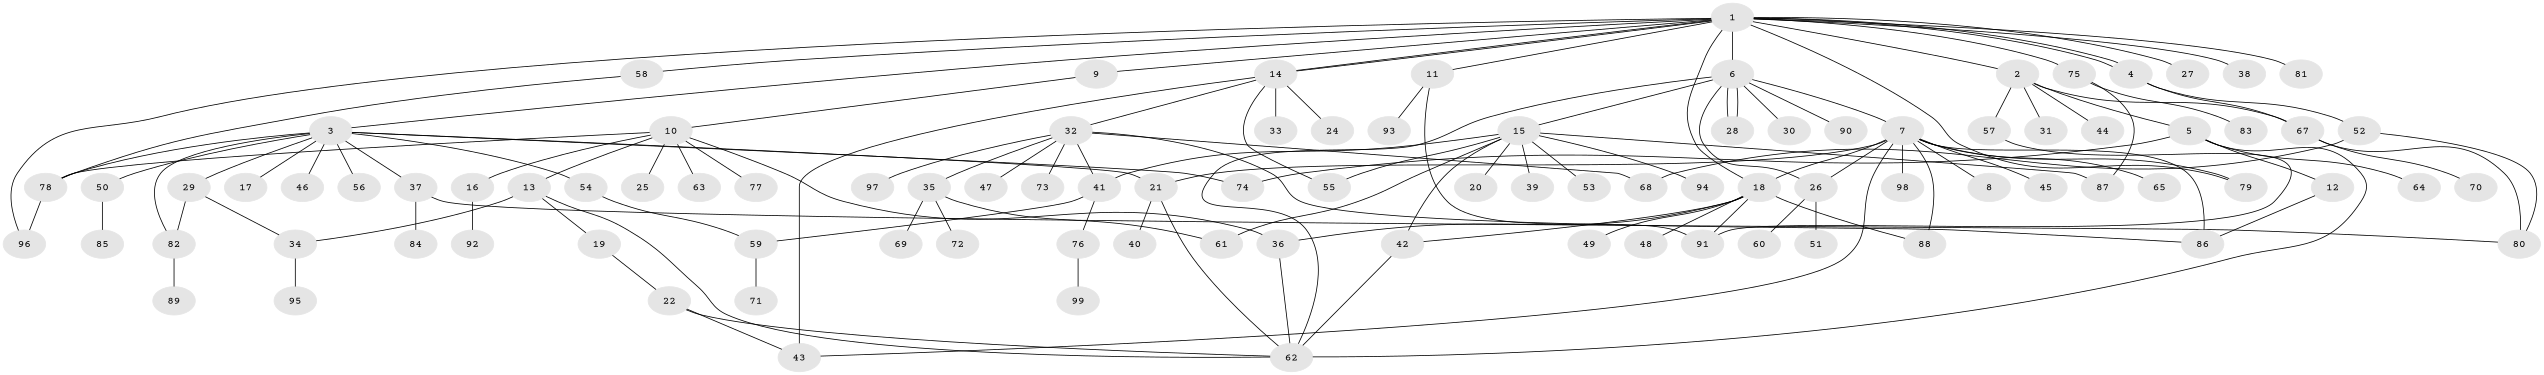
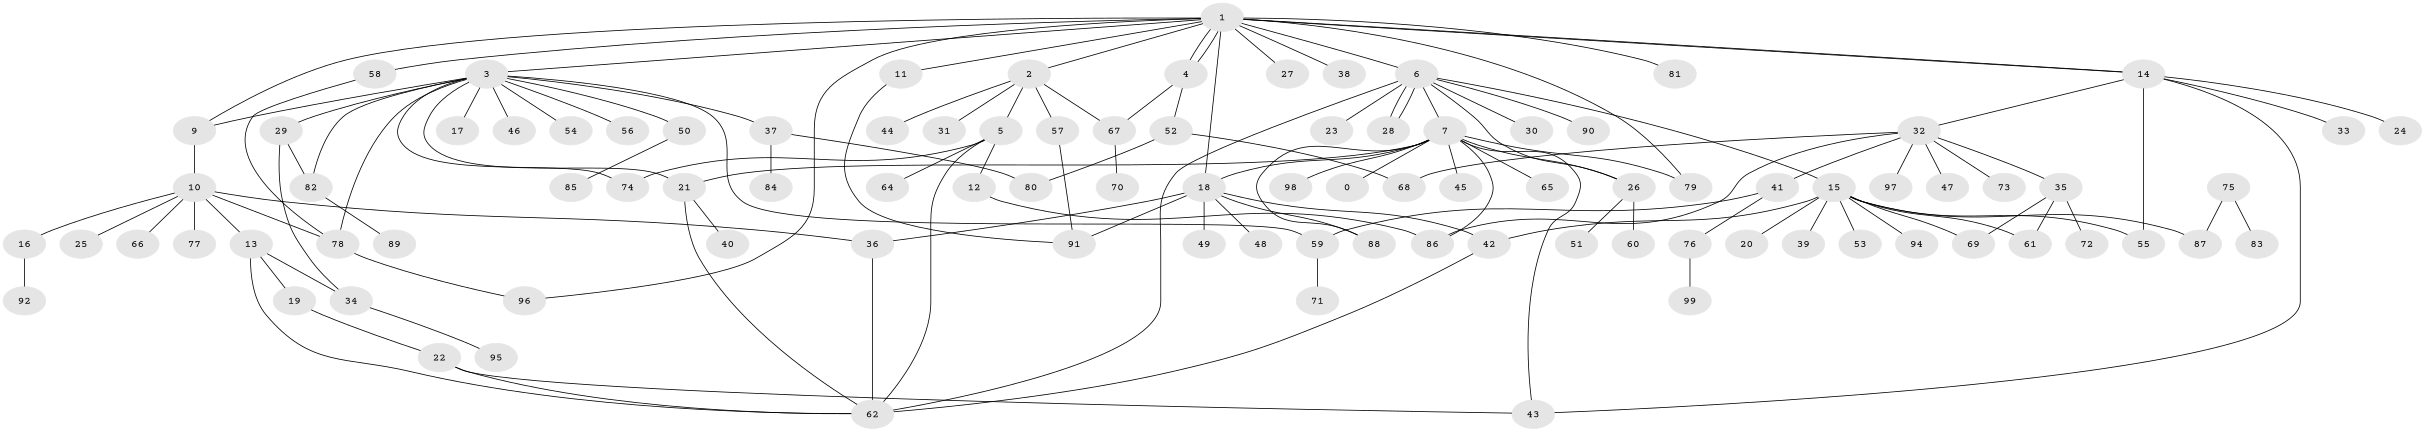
(1908, 32) -> none
none -> (340, 100)
none -> (1332, 131)
(1389, 131) -> none
(2438, 147) -> none
(1238, 153) -> (1912, 218)
(699, 187) -> (138, 244)
(1989, 187) -> (1347, 187)
(677, 218) -> (869, 221)
